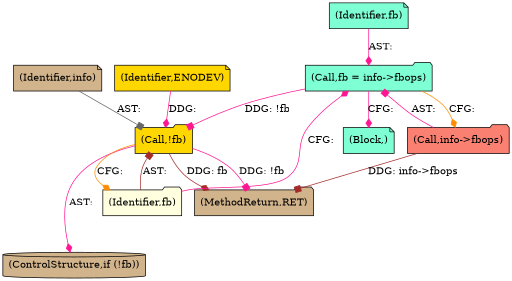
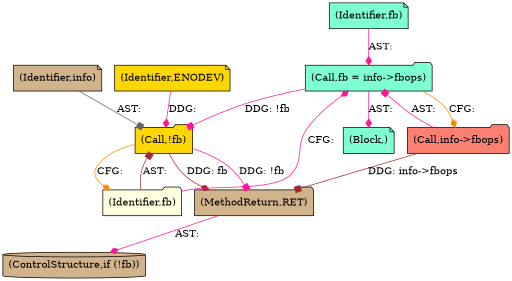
(382, 109) -> (382, 109)
(76, 178) -> (168, 233)
